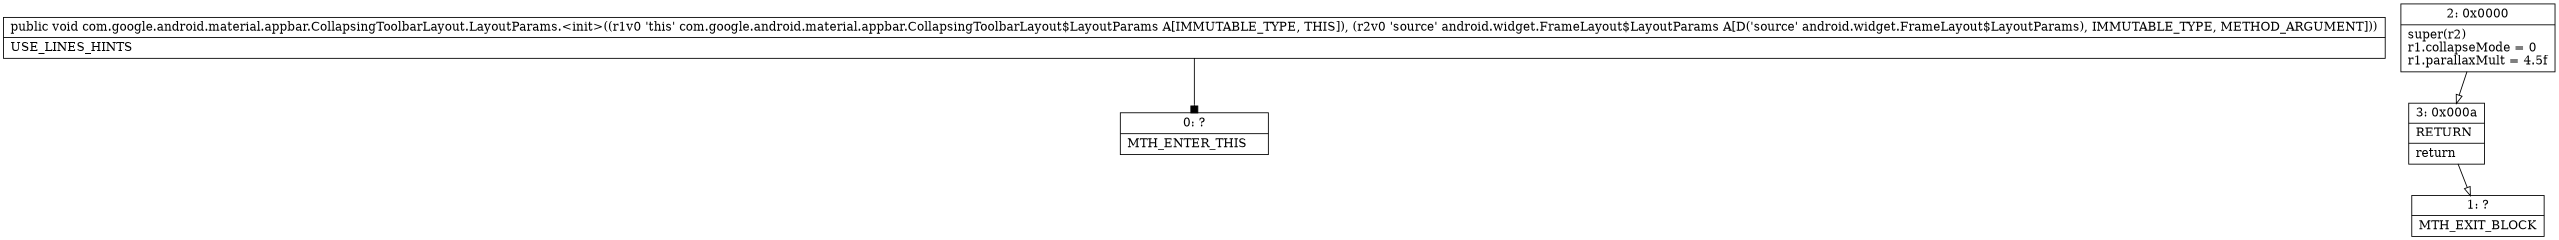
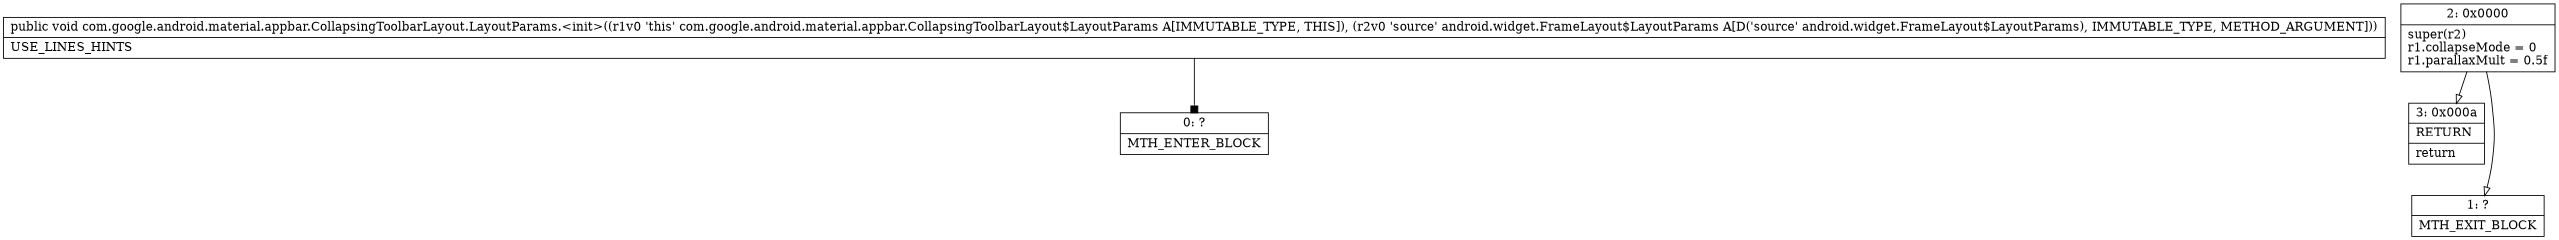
(2478, 61) -> (2478, 61)
(1187, 144) -> (1194, 144)
(2463, 176) -> (2494, 130)
